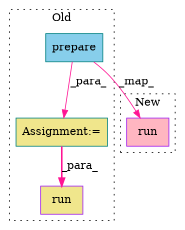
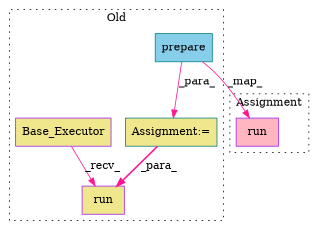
(148, 103) -> (269, 103)
none -> (63, 132)
